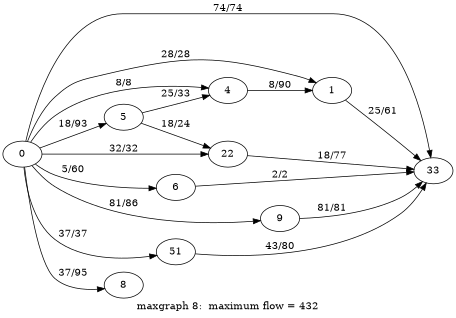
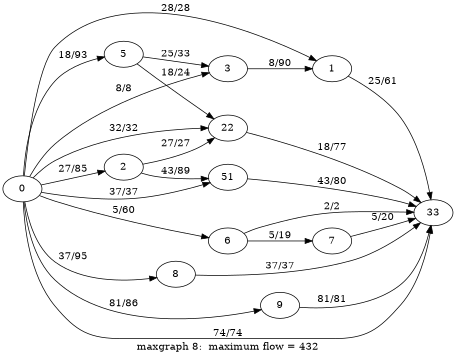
(228, 90) -> (228, 69)
none -> (124, 167)
none -> (332, 241)
none -> (310, 269)
